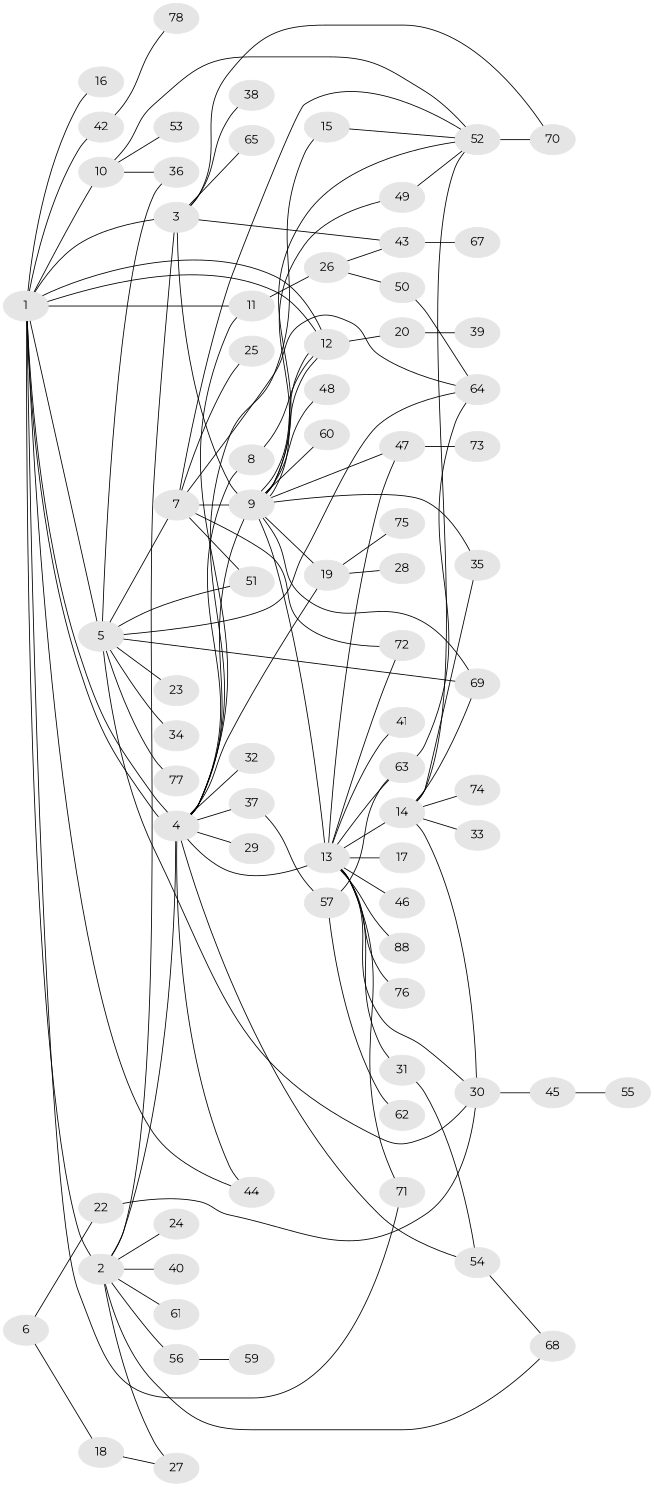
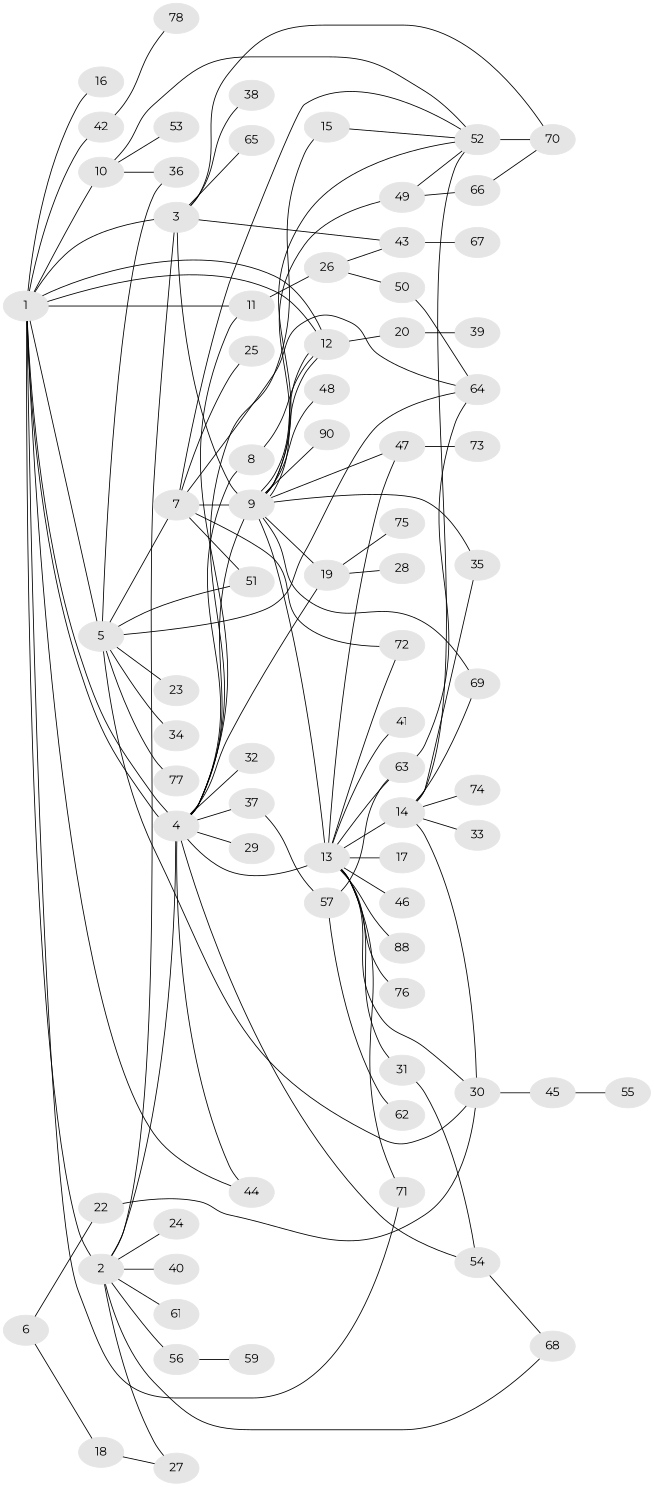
none -> (477, 191)
(327, 435) -> (327, 435)
(289, 660) -> none
